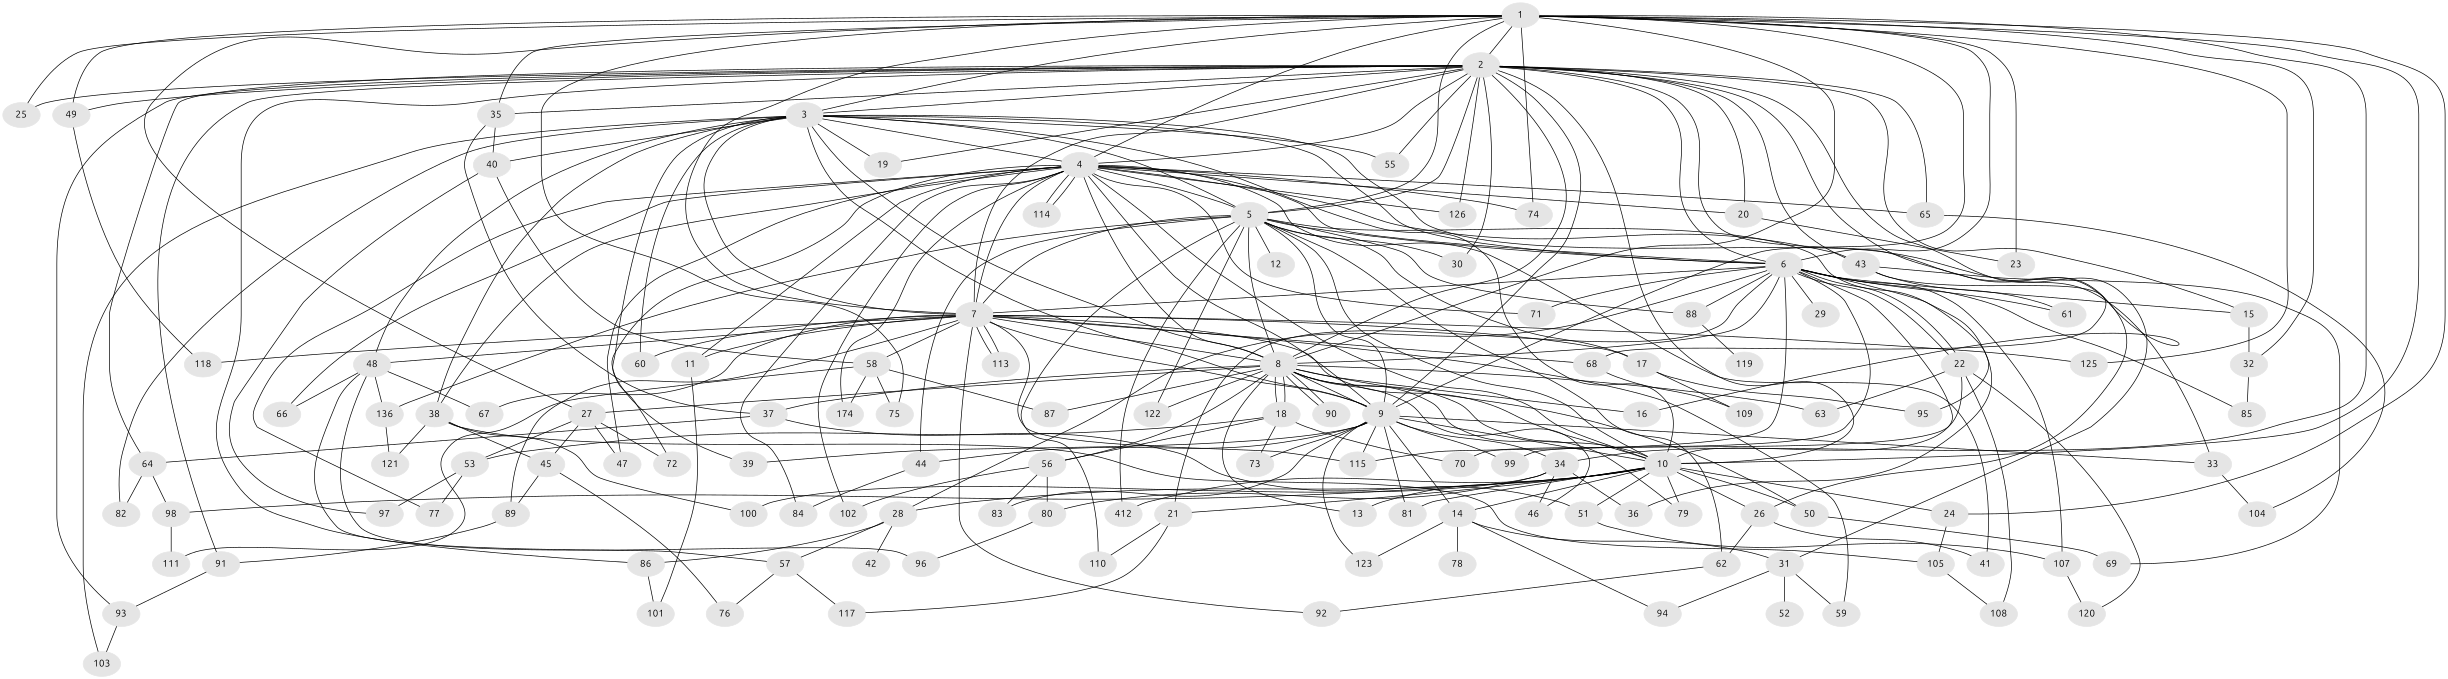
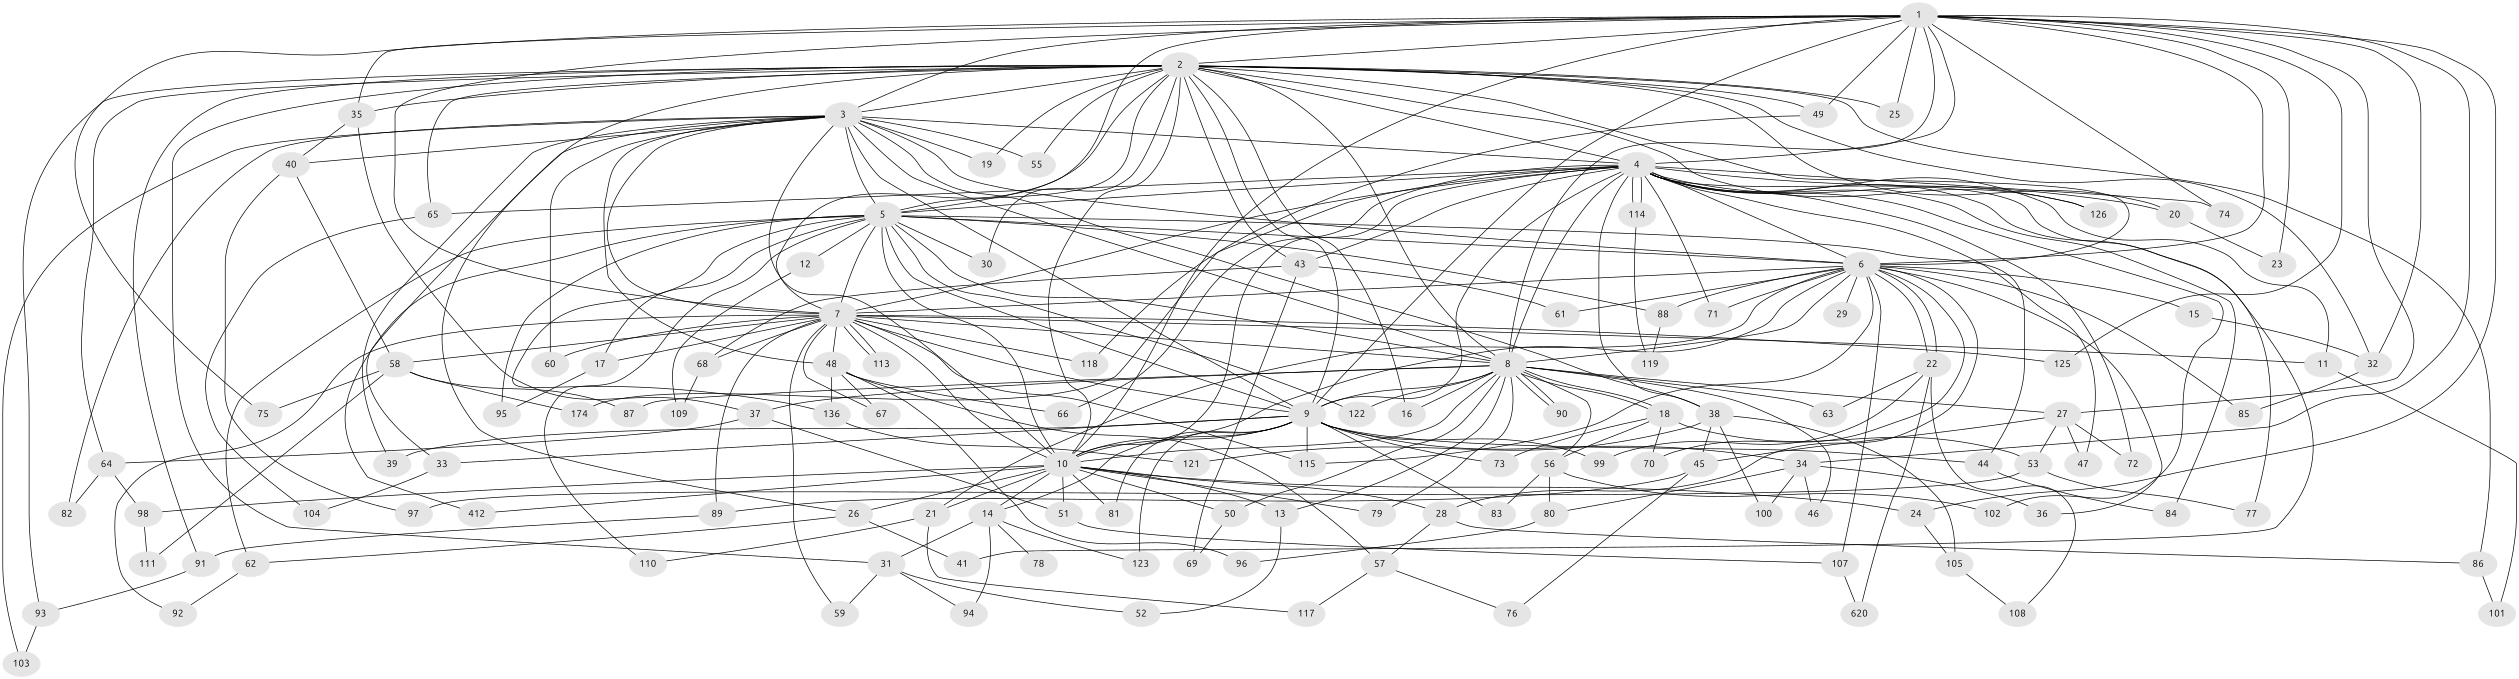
(1888, 152) -> (1821, 137)
none -> (1635, 290)
(1688, 387) -> (688, 340)
(871, 564) -> none
none -> (1242, 595)
(2087, 614) -> (1859, 614)
